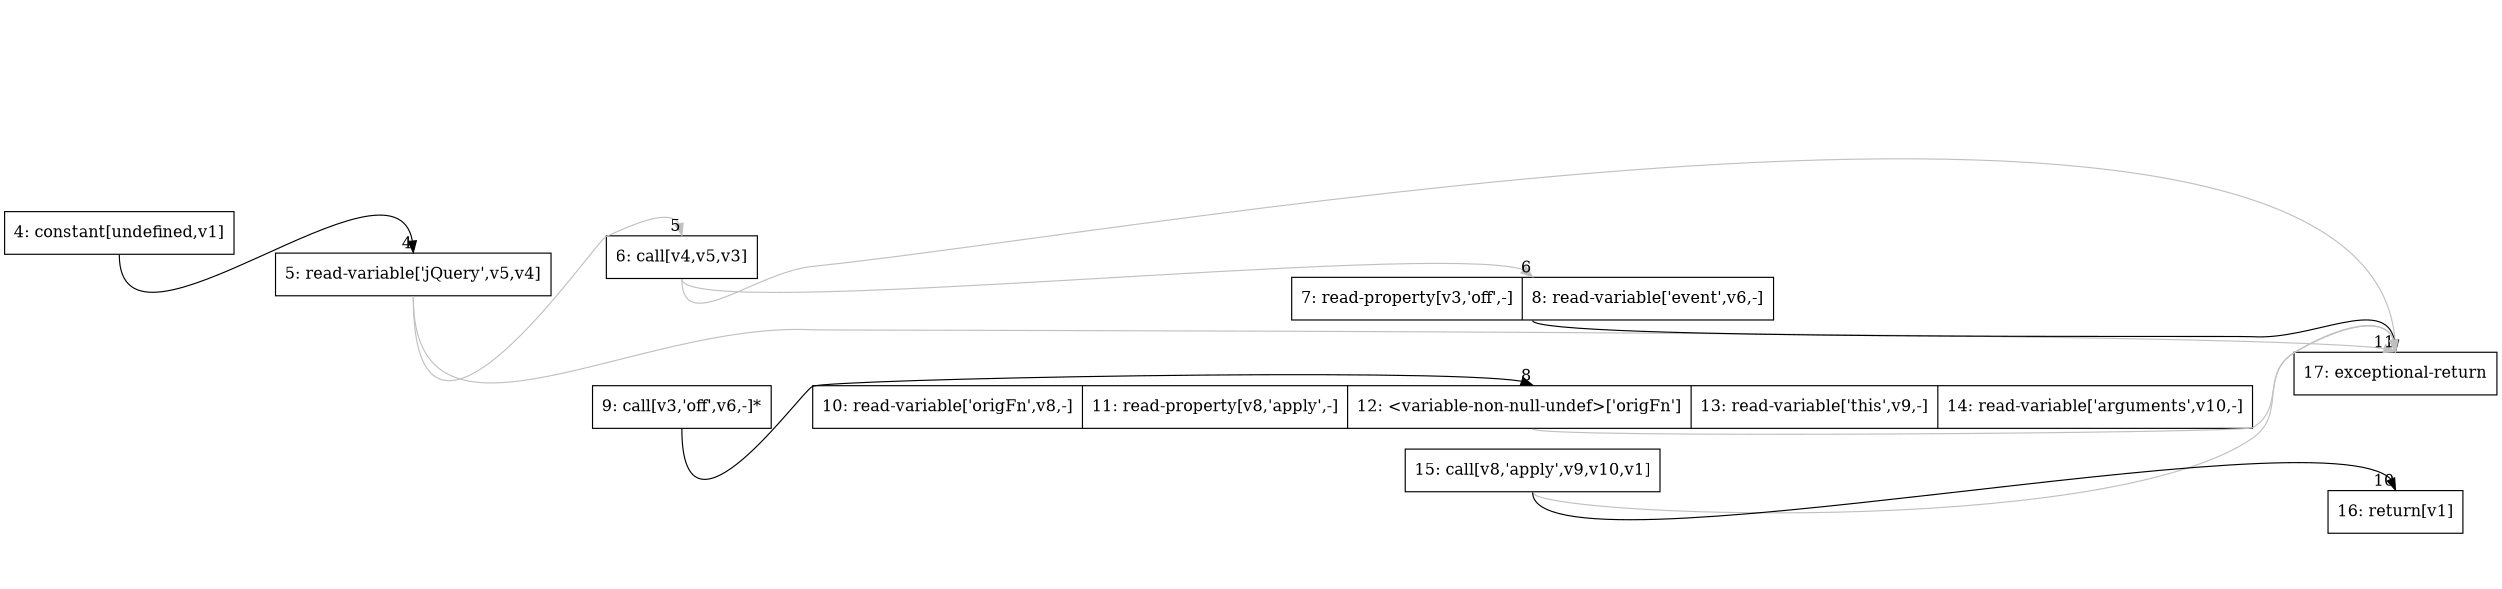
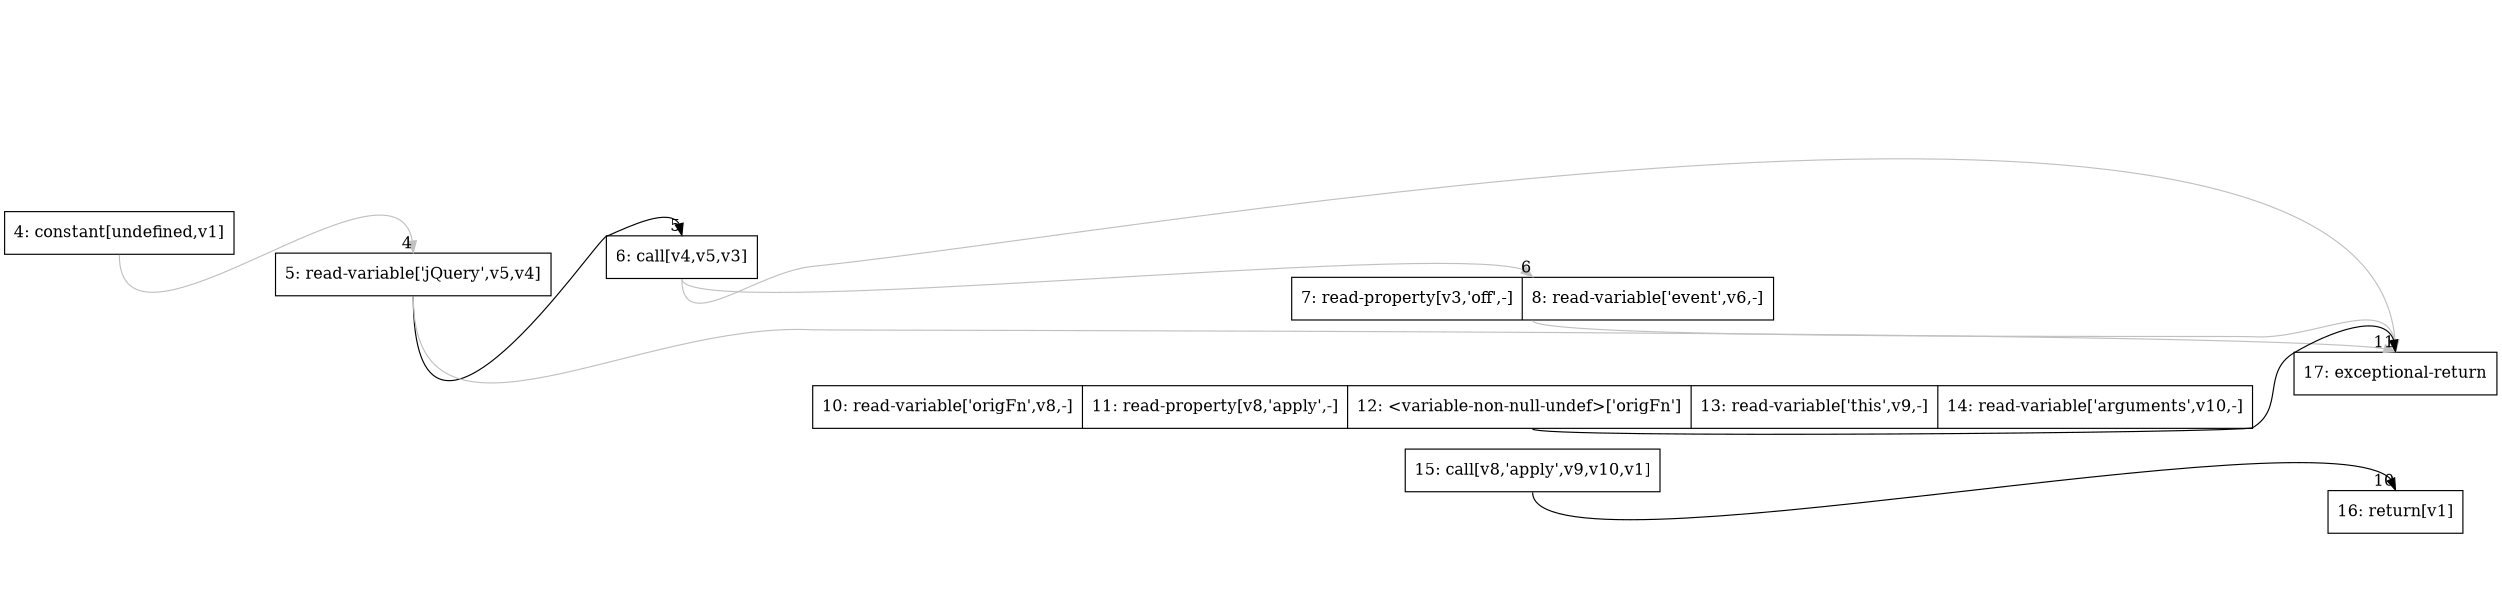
(261, 256) -> (261, 256)
(529, 326) -> (529, 326)
(1969, 336) -> (1969, 336)
(682, 407) -> none
(1992, 433) -> (1992, 433)
(2001, 502) -> none
